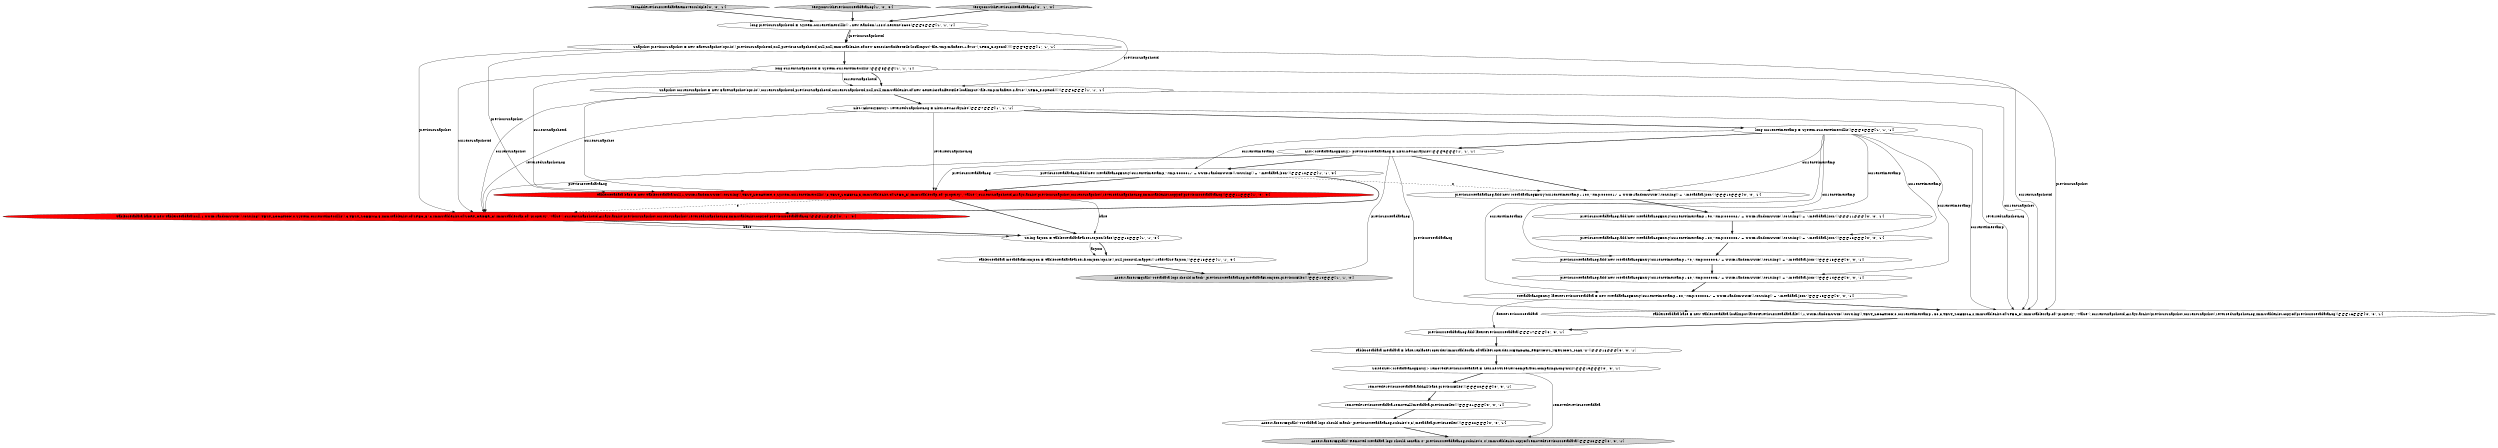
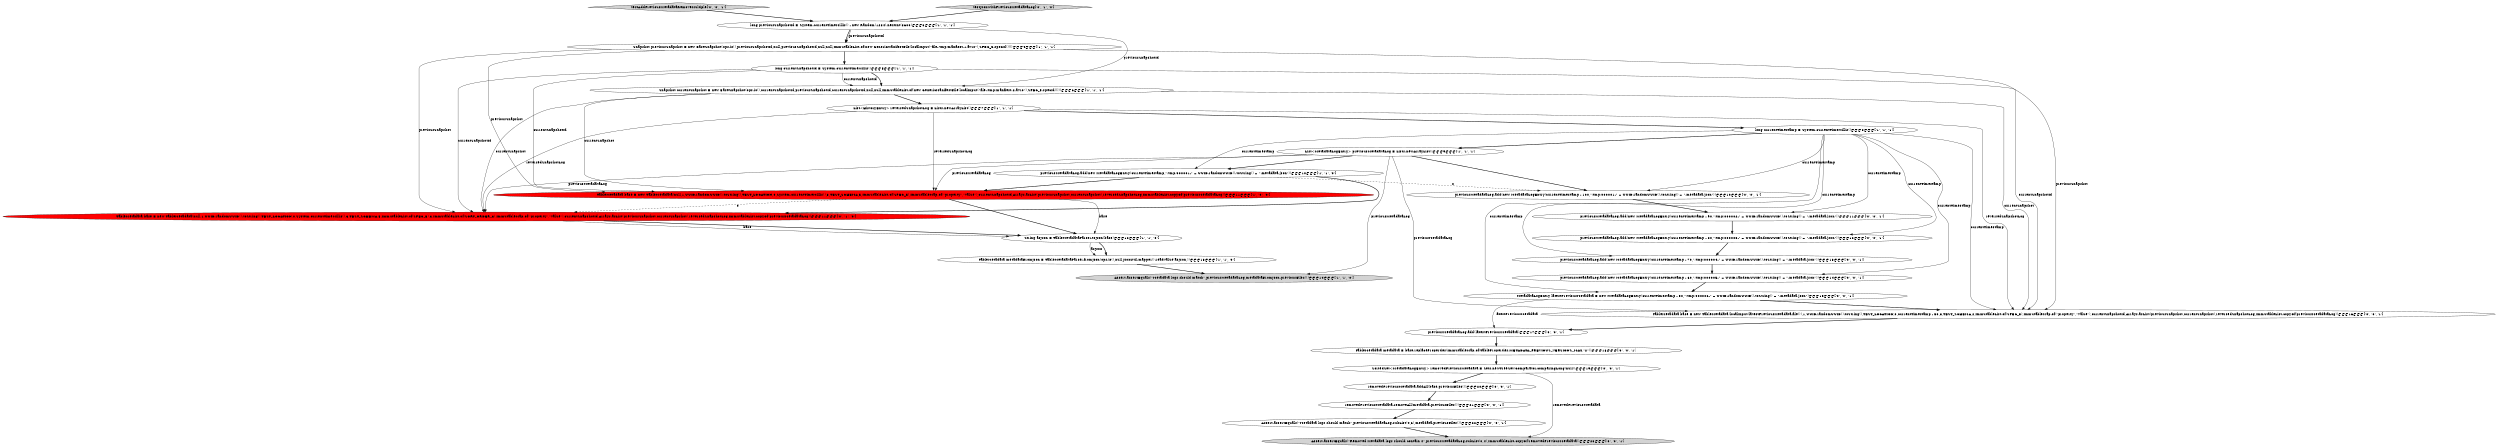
(853, 7) -> none
